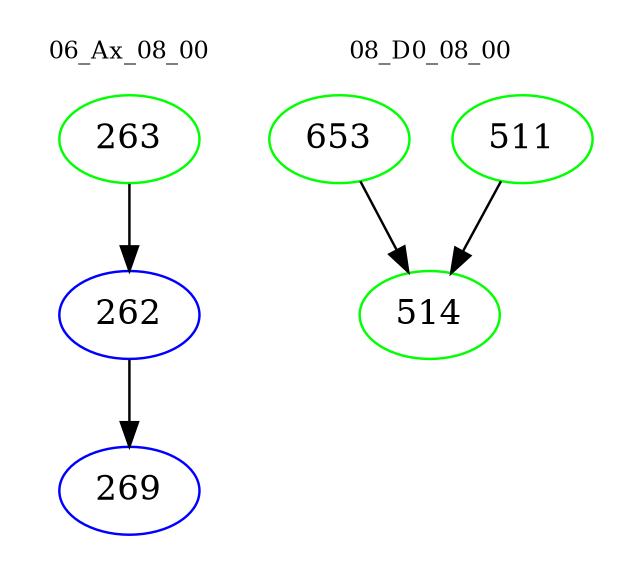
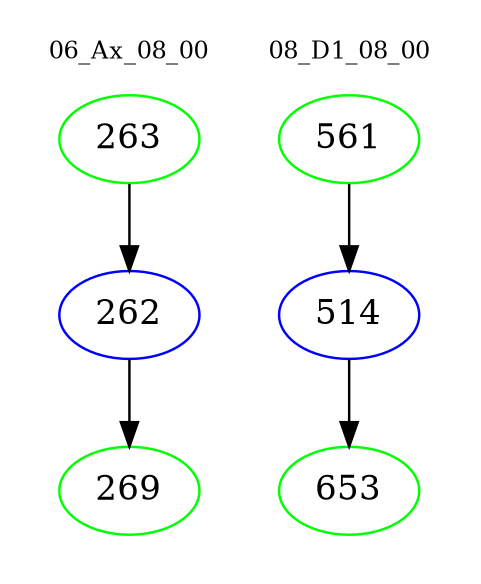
(431, 52) -> (350, 52)
(523, 139) -> (349, 139)
(379, 216) -> (349, 391)
(430, 315) -> (349, 315)
(129, 491) -> (129, 491)
